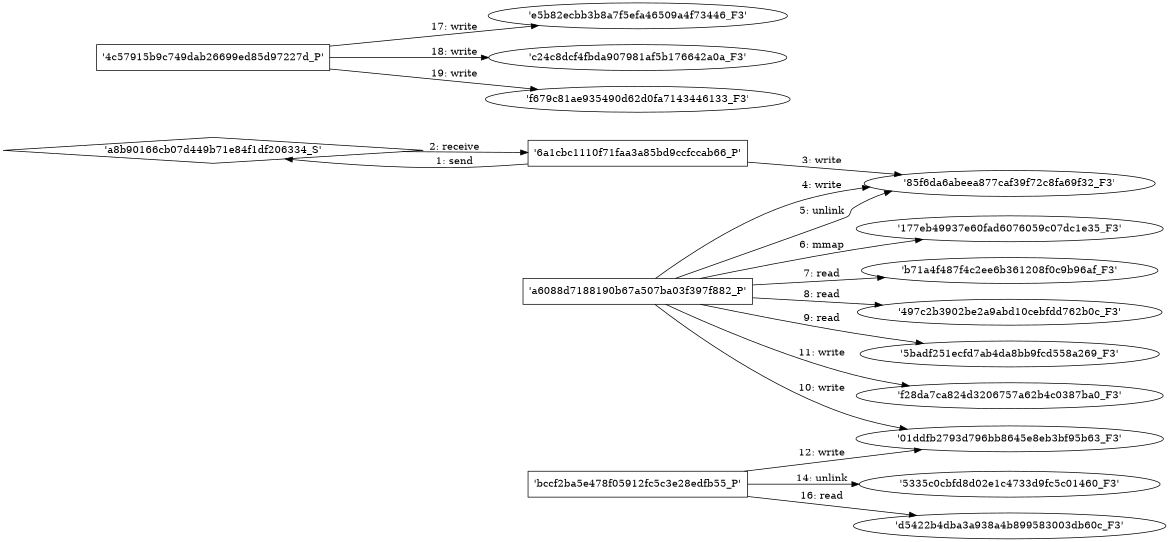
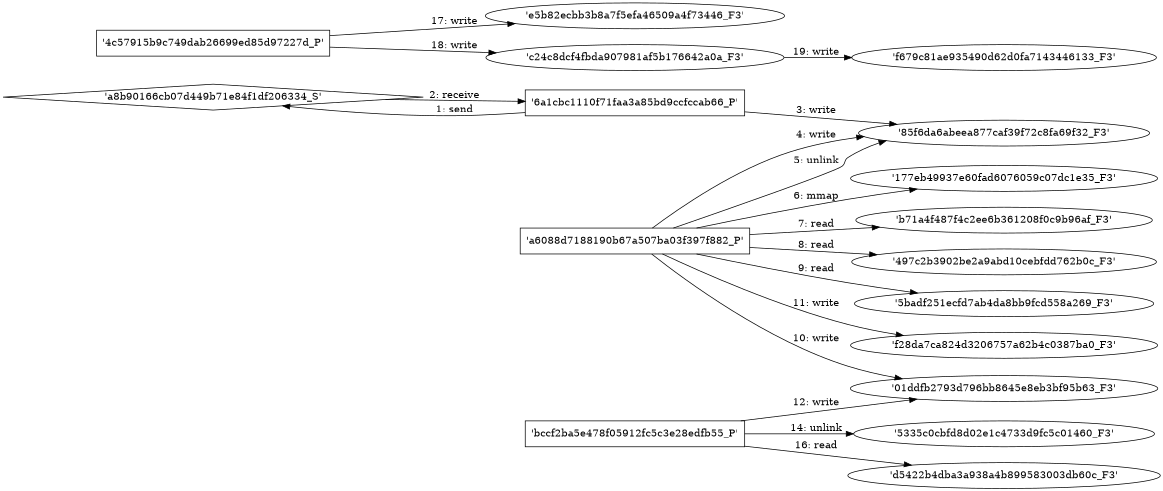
(430, 79) -> (814, 58)
